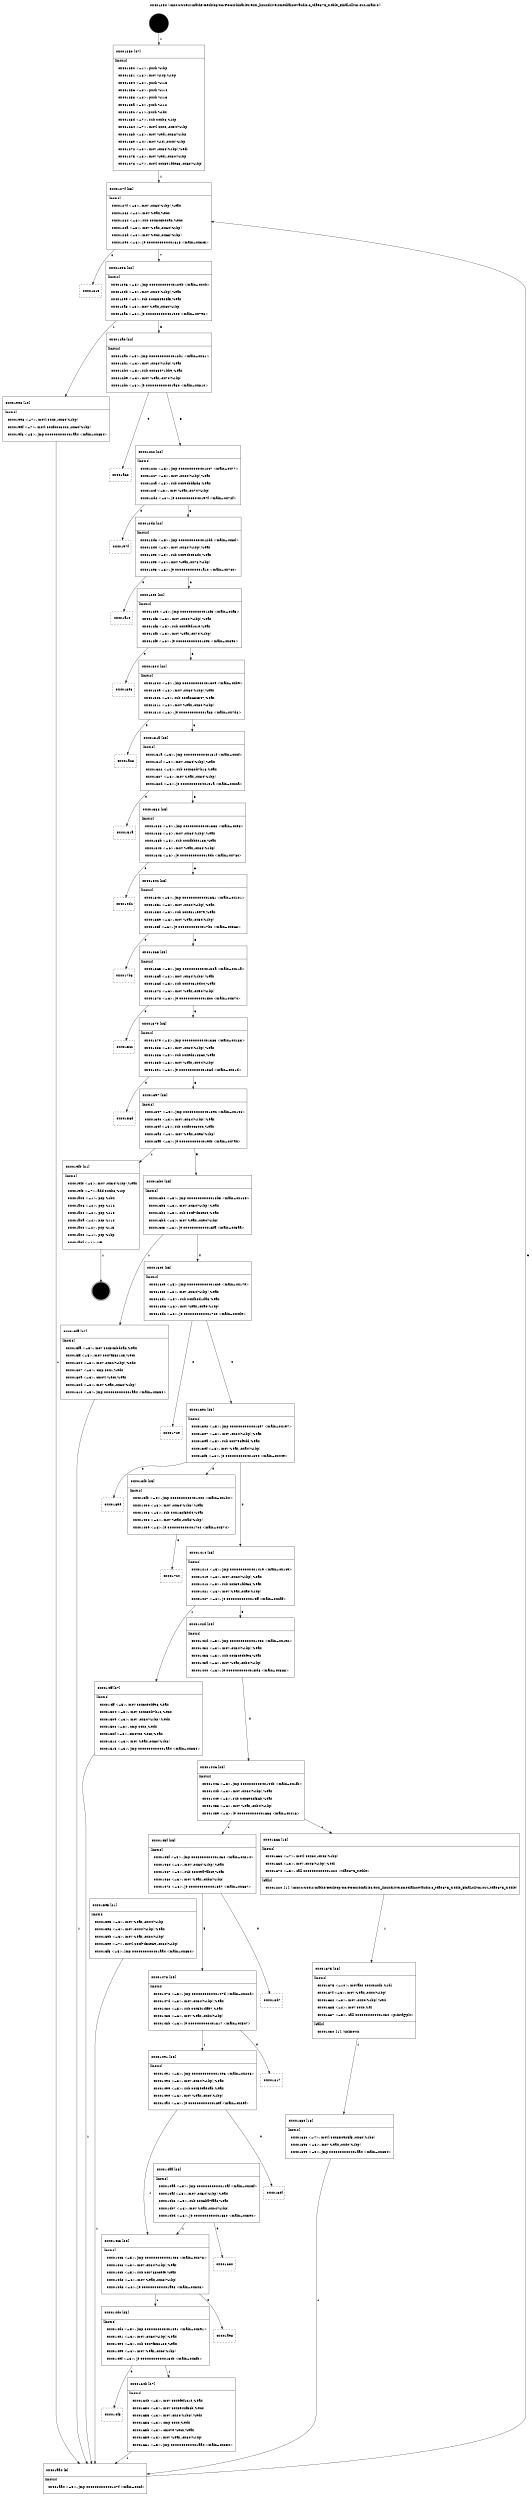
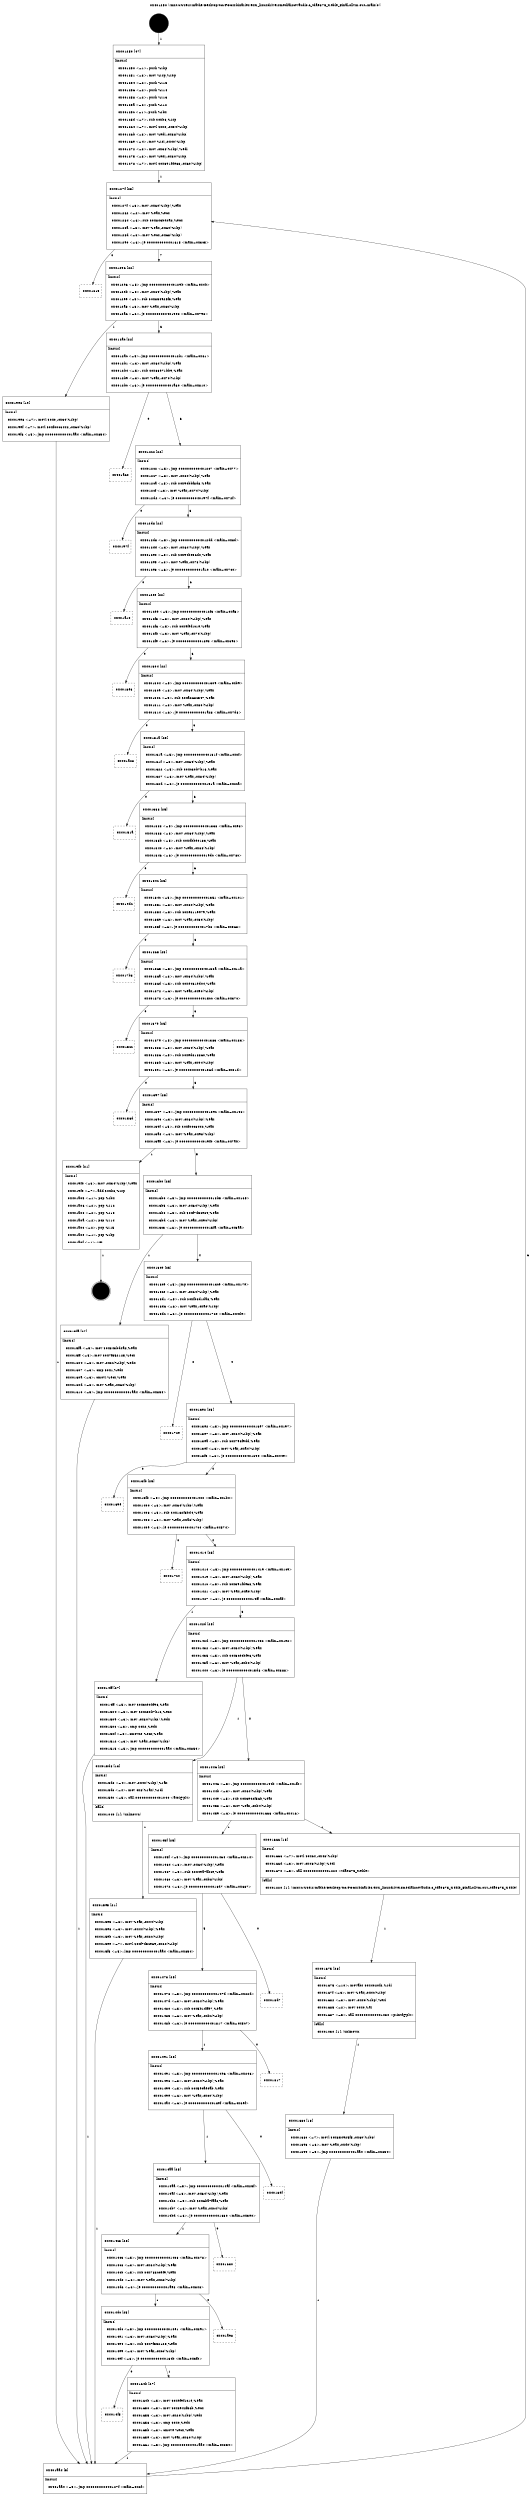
(240, 1503) -> (210, 1539)
none -> (143, 1791)
(147, 2168) -> (204, 2135)
